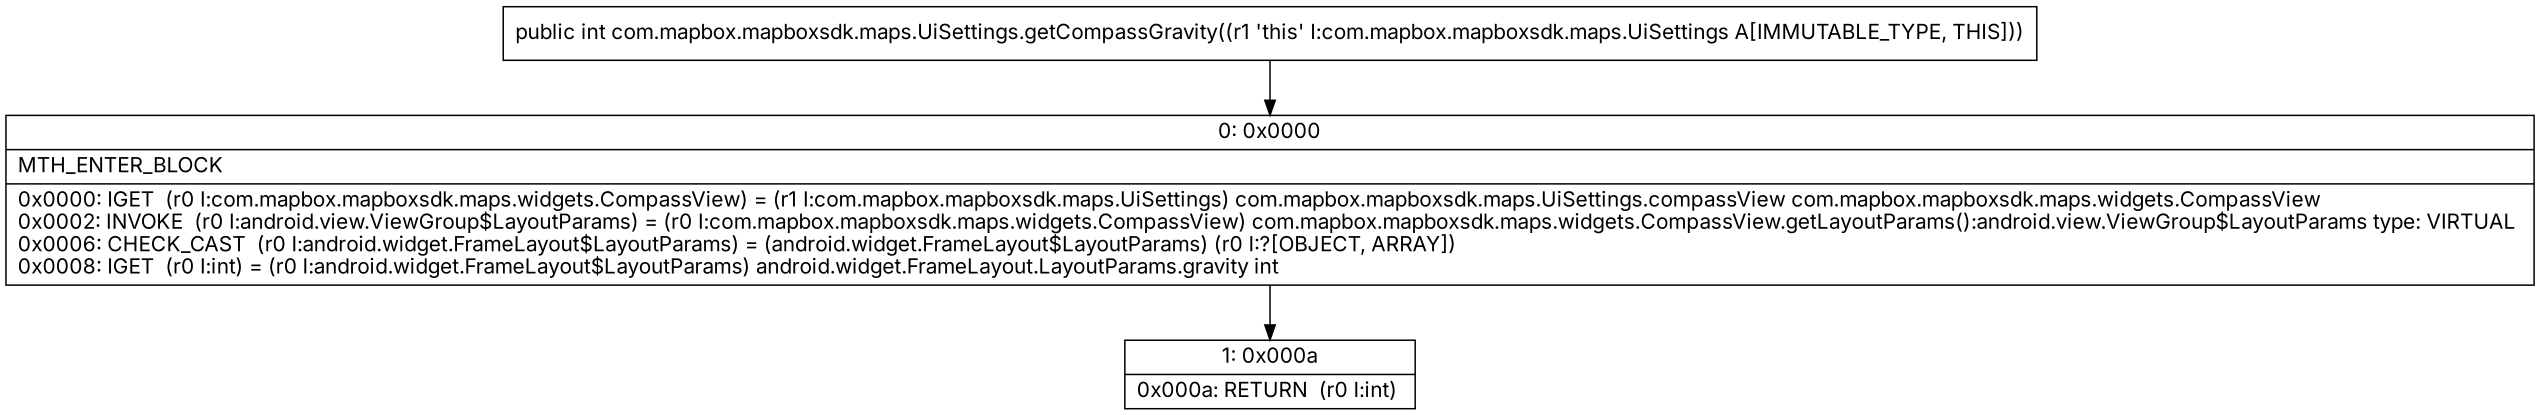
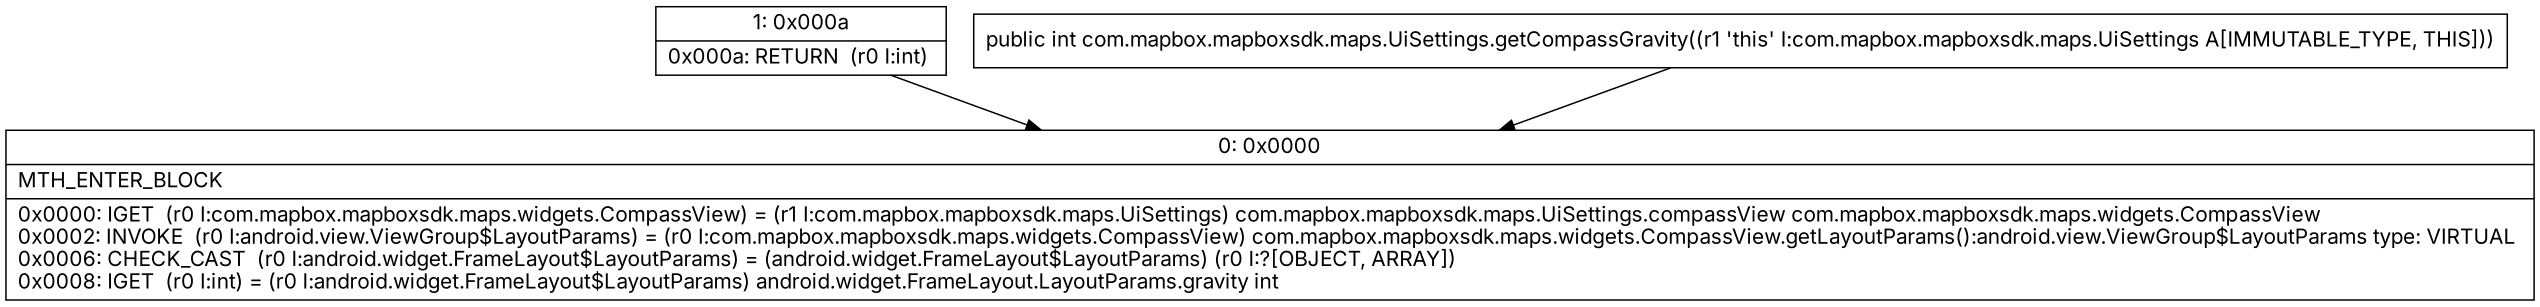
(1270, 305) -> (959, 100)
